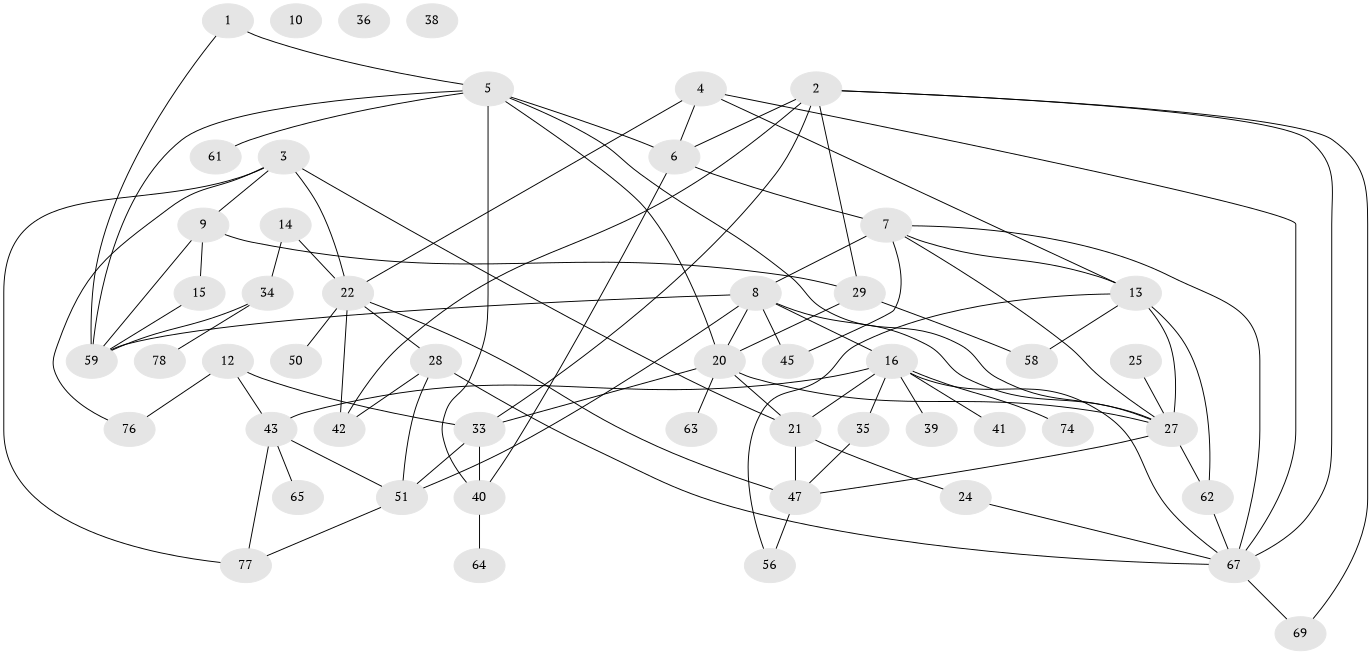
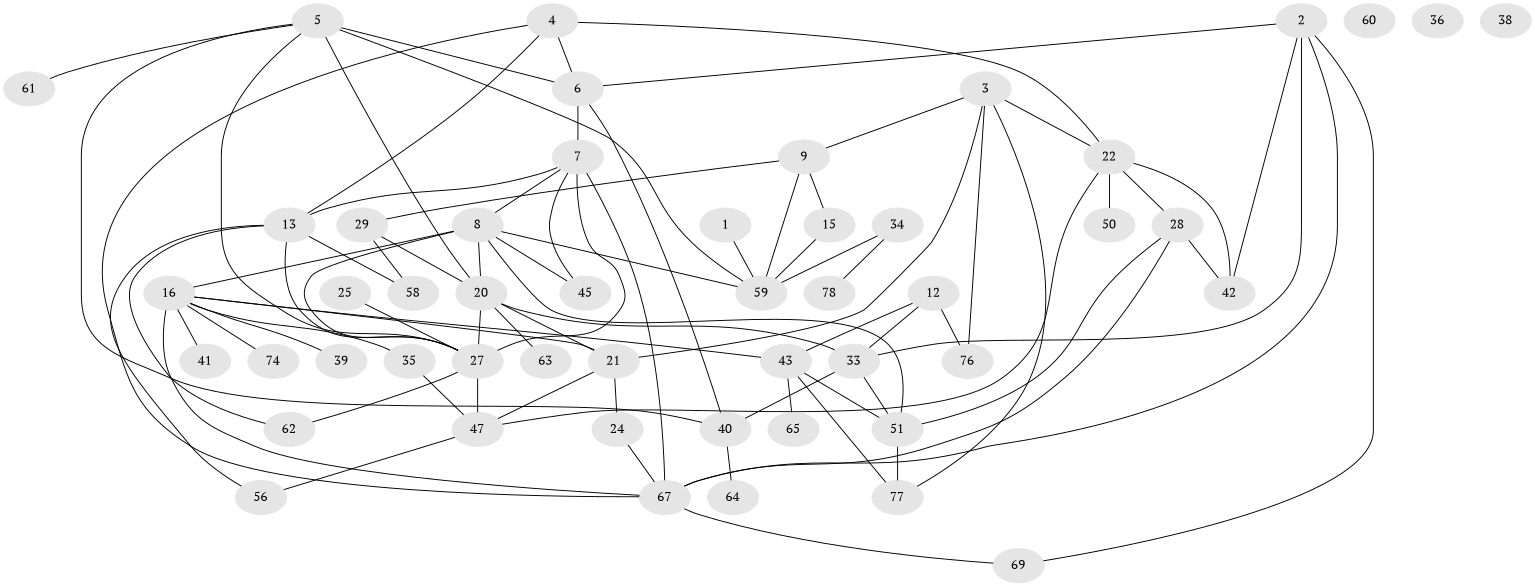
(296, 21) -> (1370, 21)
(354, 63) -> none
(838, 191) -> none
(286, 225) -> none
(1221, 532) -> none
